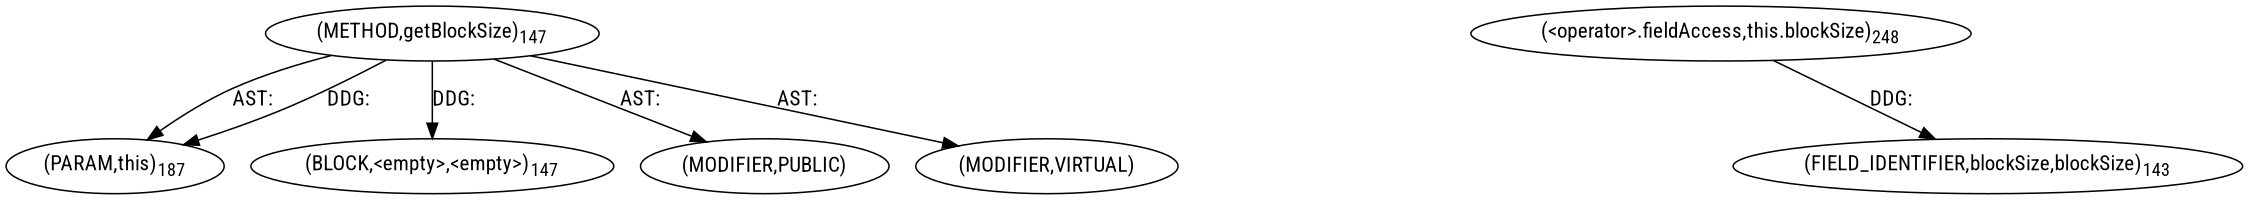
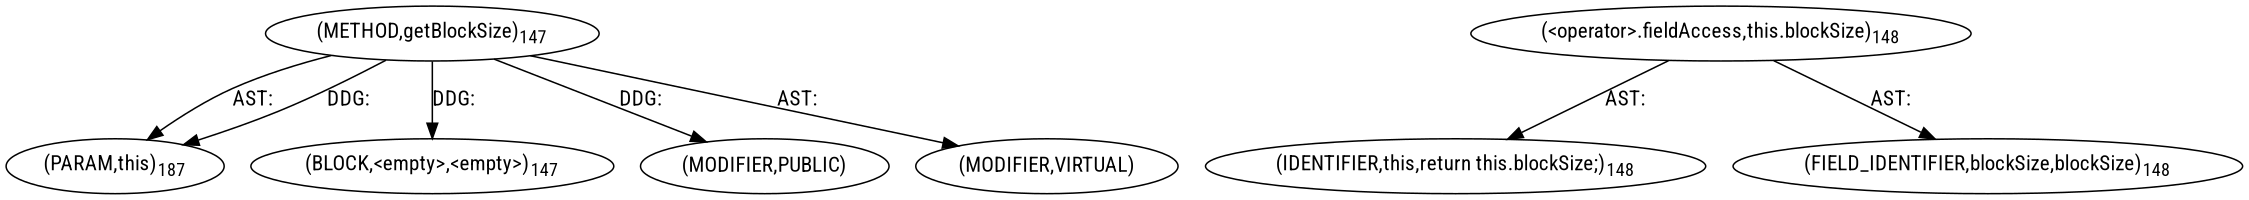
(1886, 31) -> (1886, 31)
(643, 100) -> (643, 100)
(1893, 100) -> (1893, 100)
(2157, 164) -> (2157, 164)
none -> (1456, 166)
